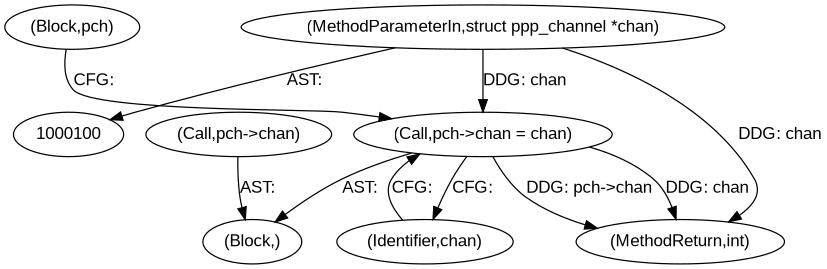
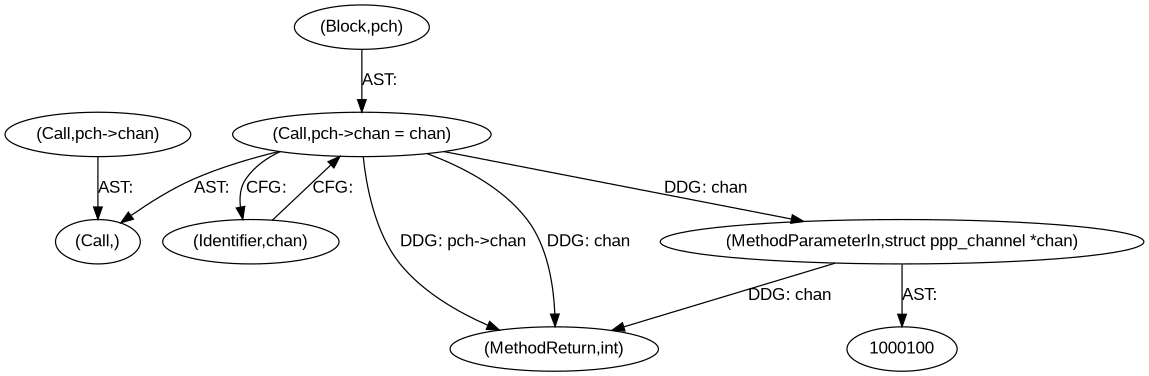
(483, 75) -> (618, 185)
(96, 81) -> (382, 81)
(252, 242) -> (98, 242)
